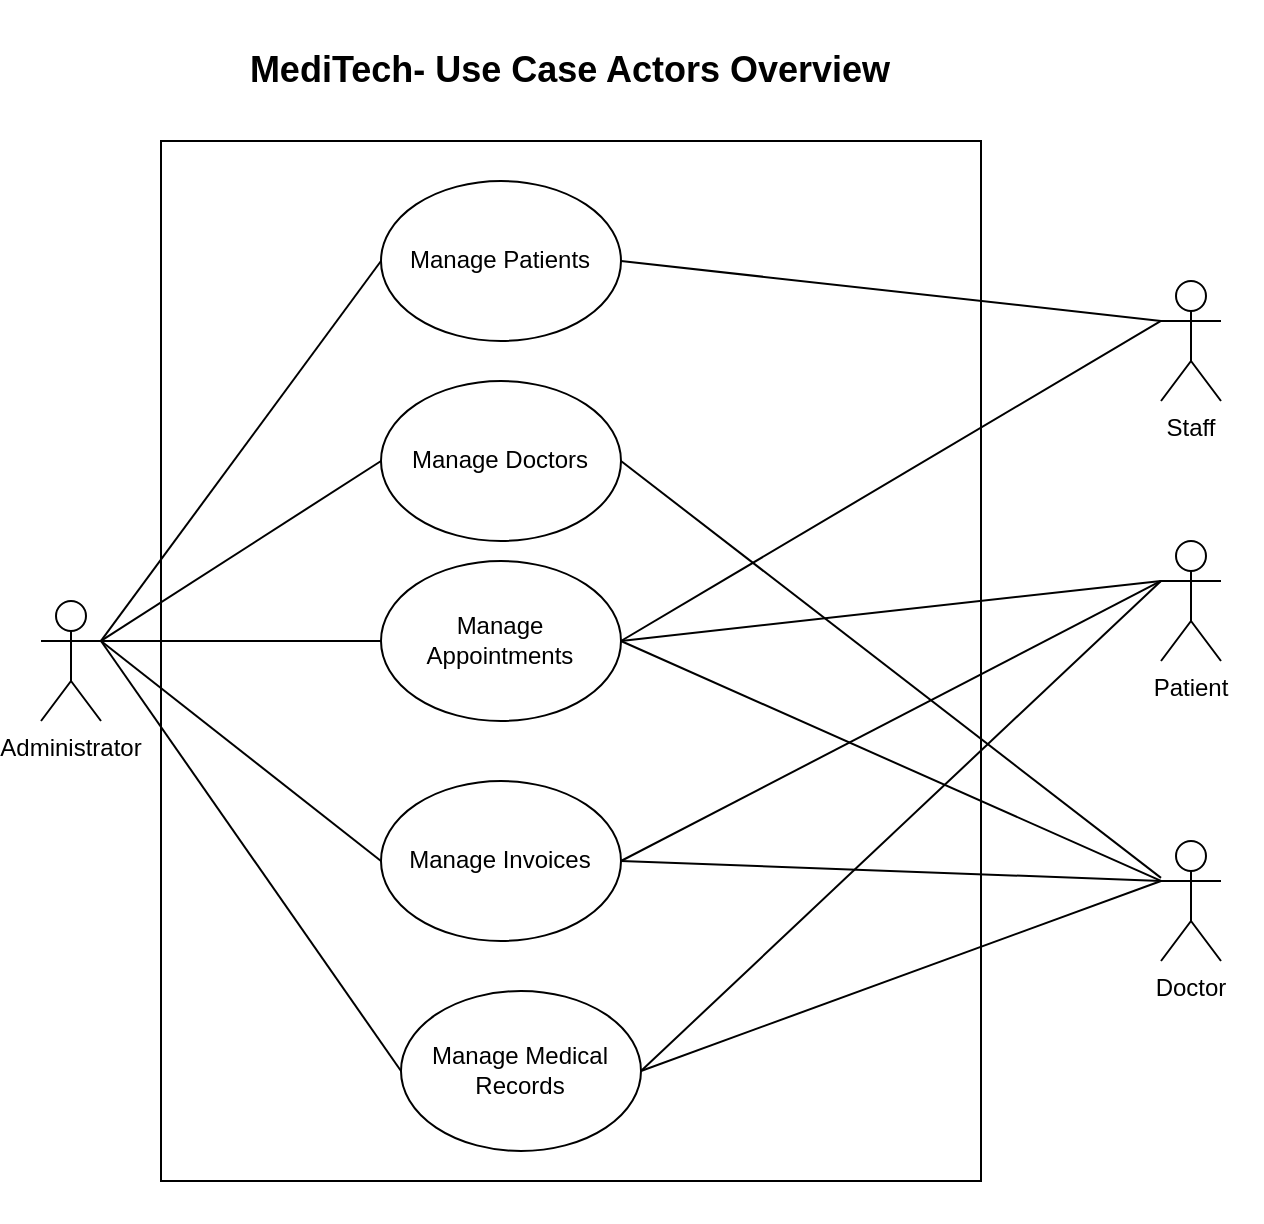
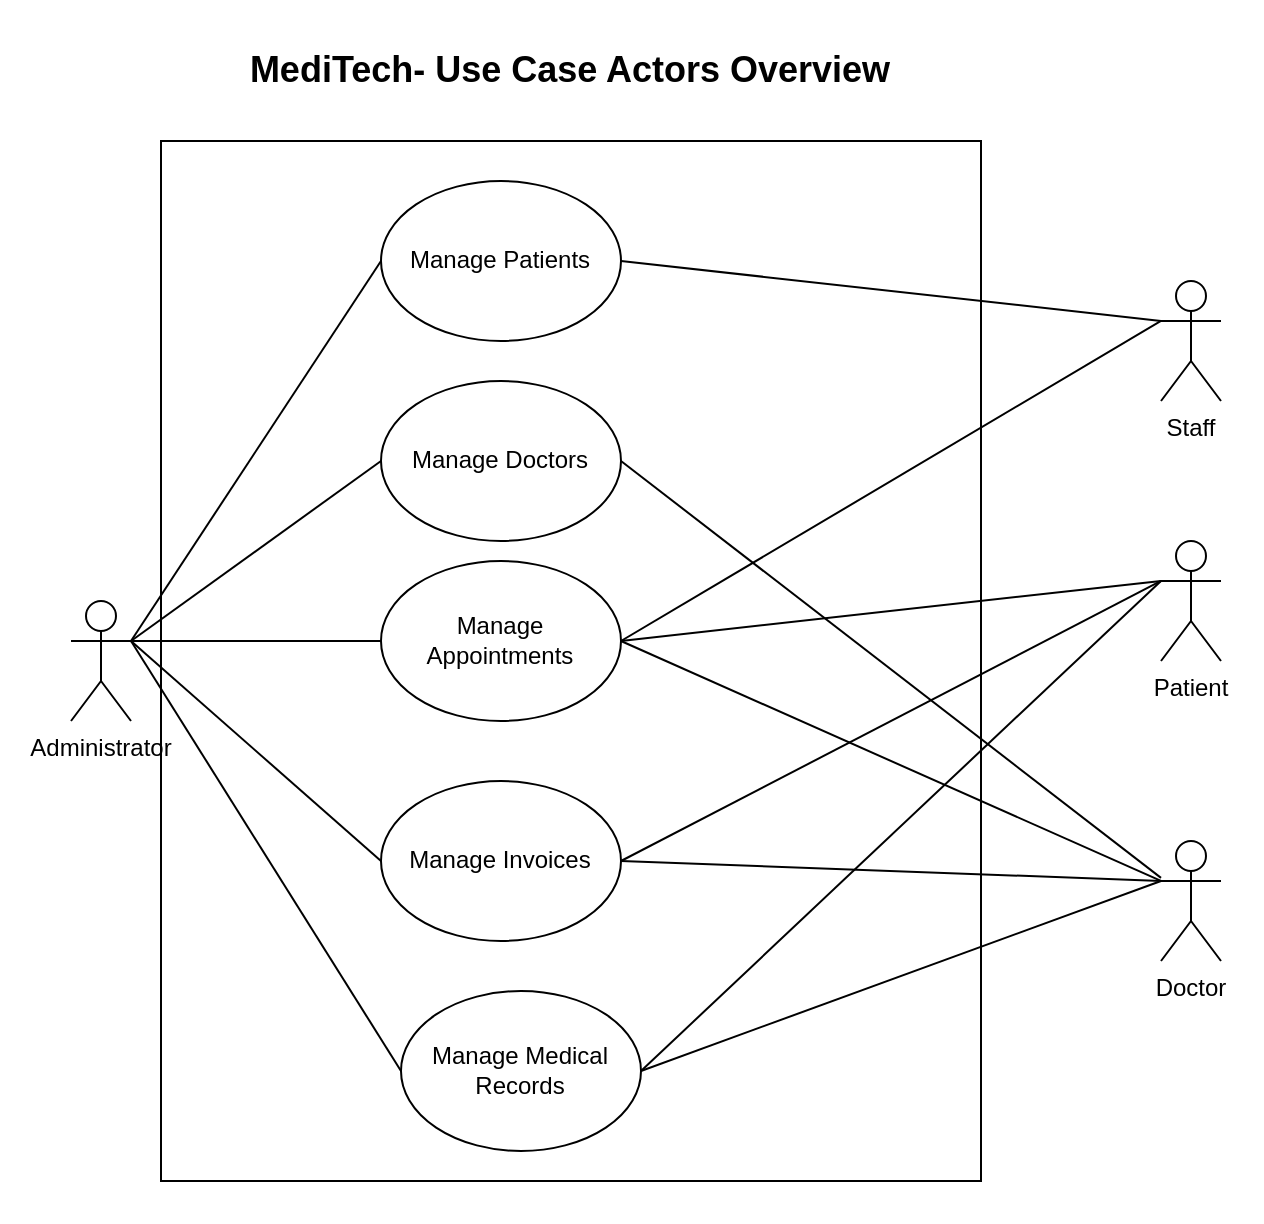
(71, 661) -> (101, 661)
